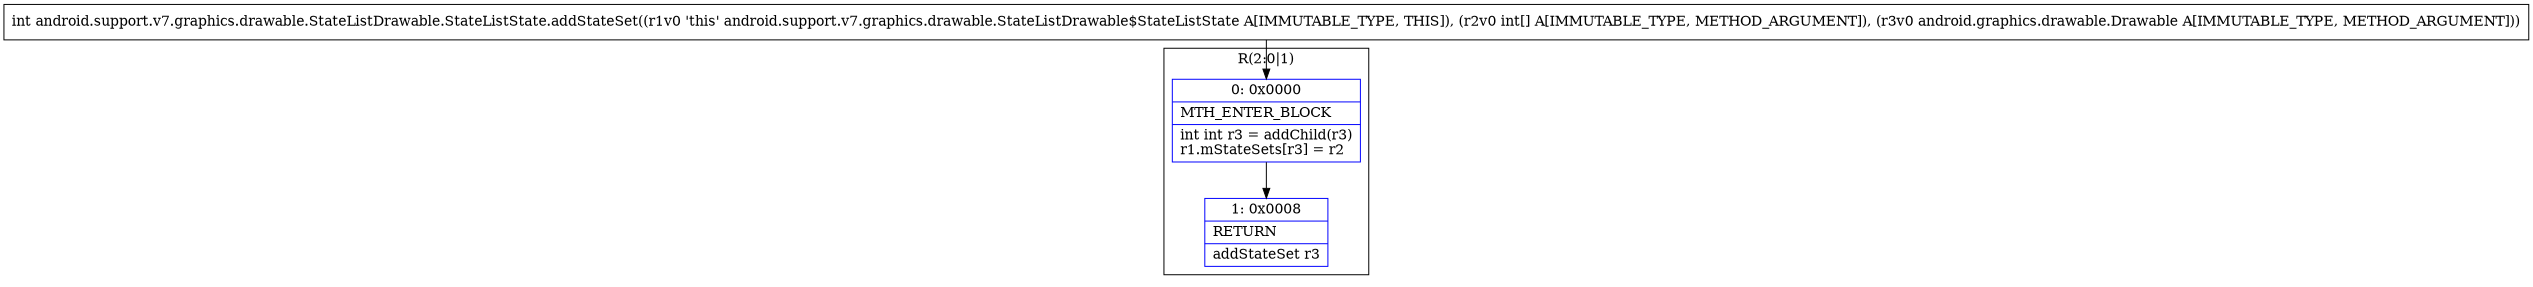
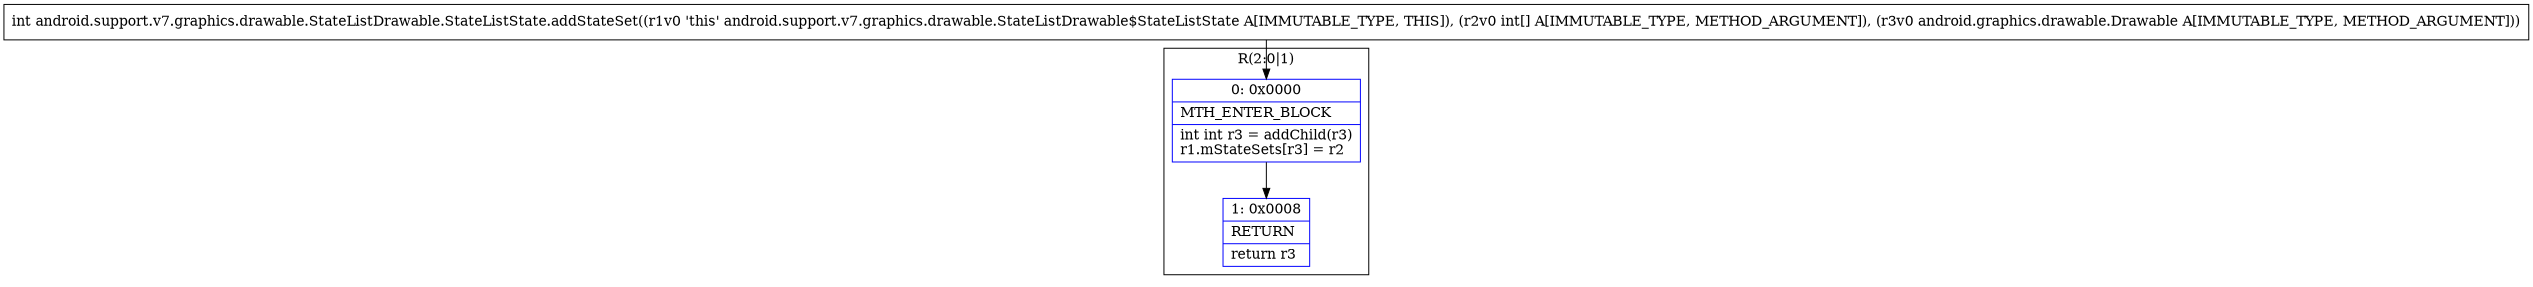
(1266, 255) -> (1264, 255)
